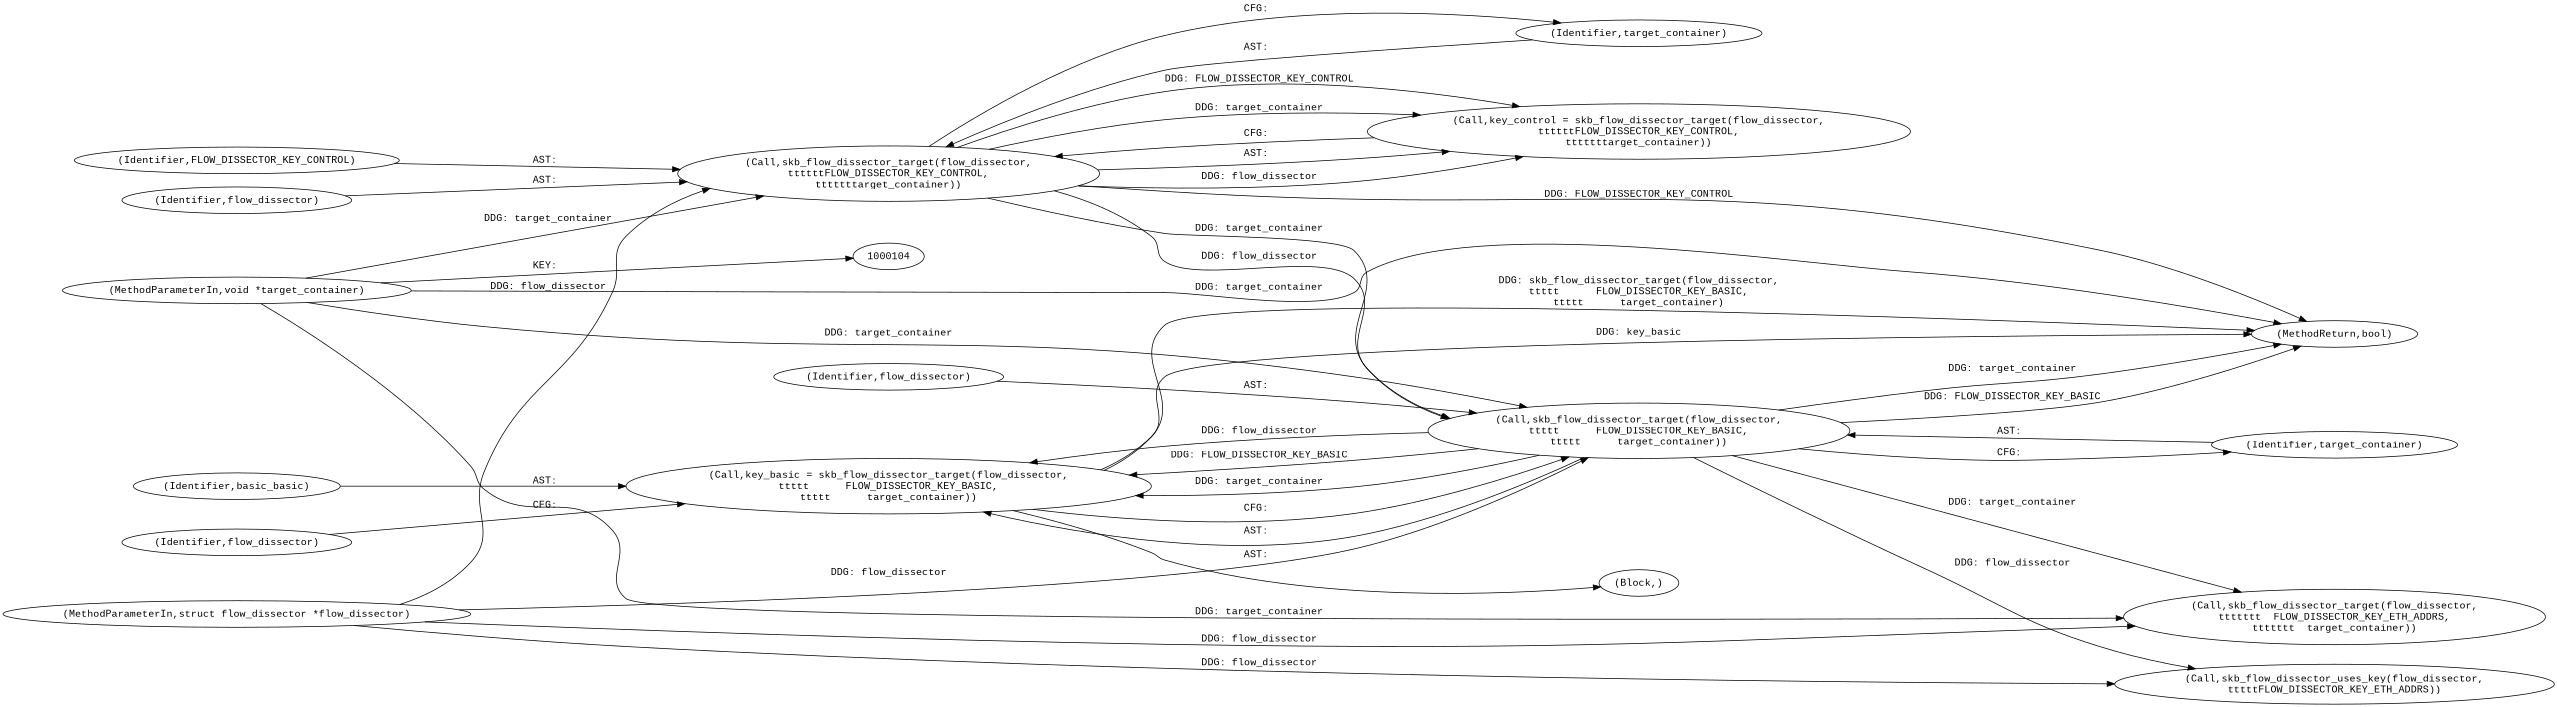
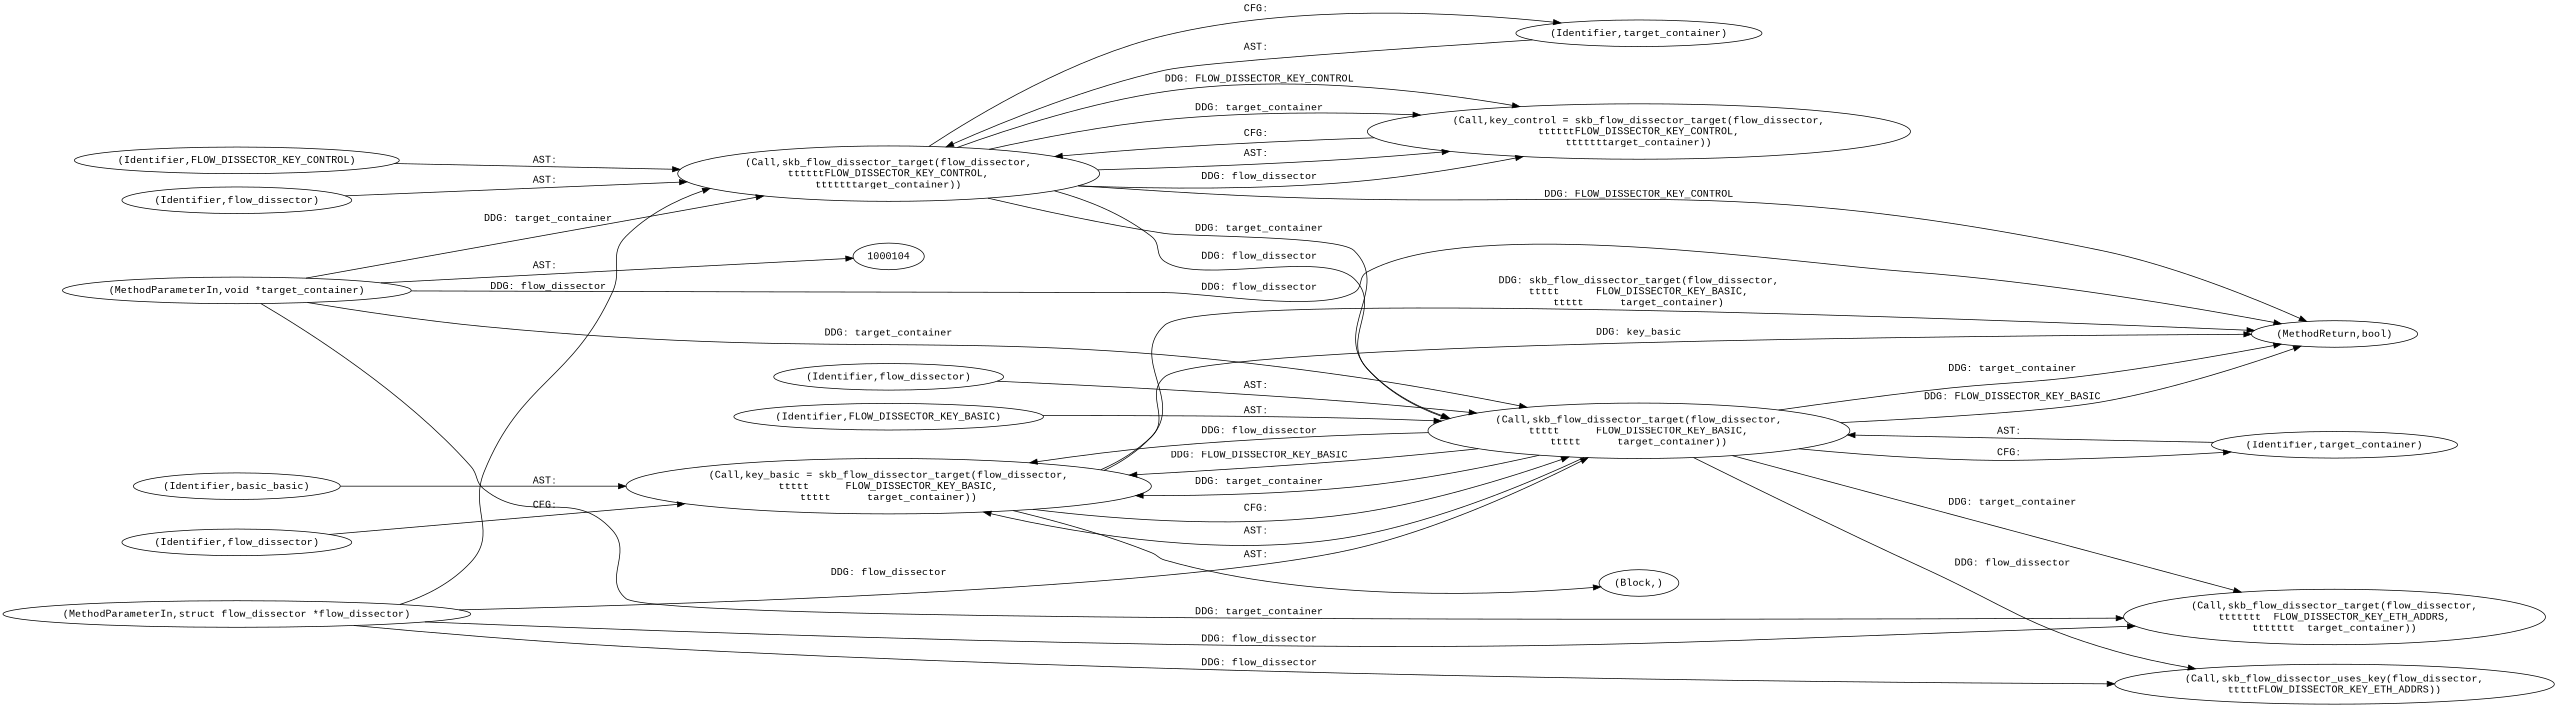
(548, 266) -> (548, 266)
(1259, 287) -> (1259, 287)
none -> (889, 417)
